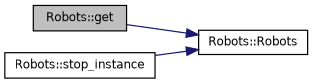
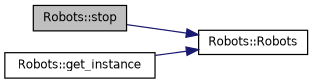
(80, 18) -> (80, 18)
(80, 65) -> (80, 65)
